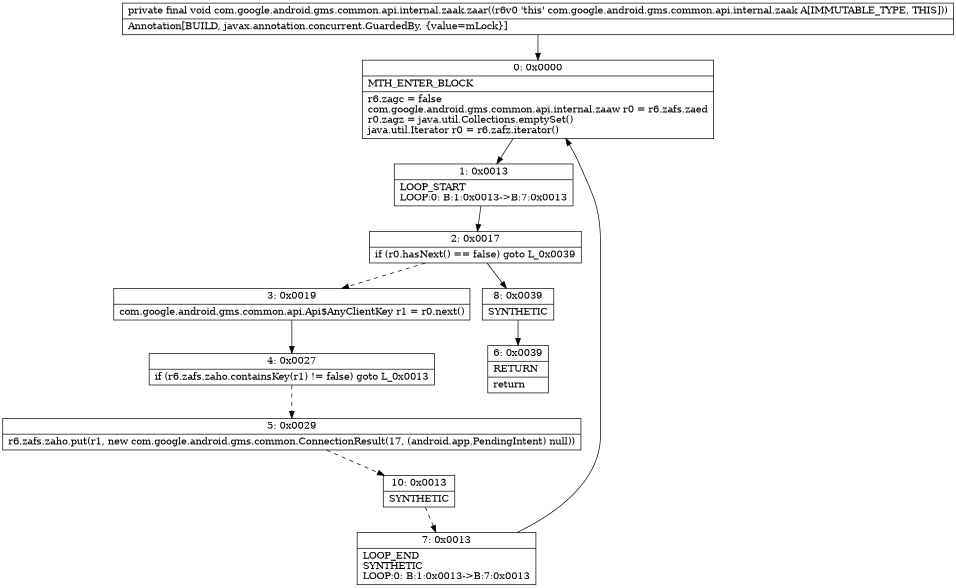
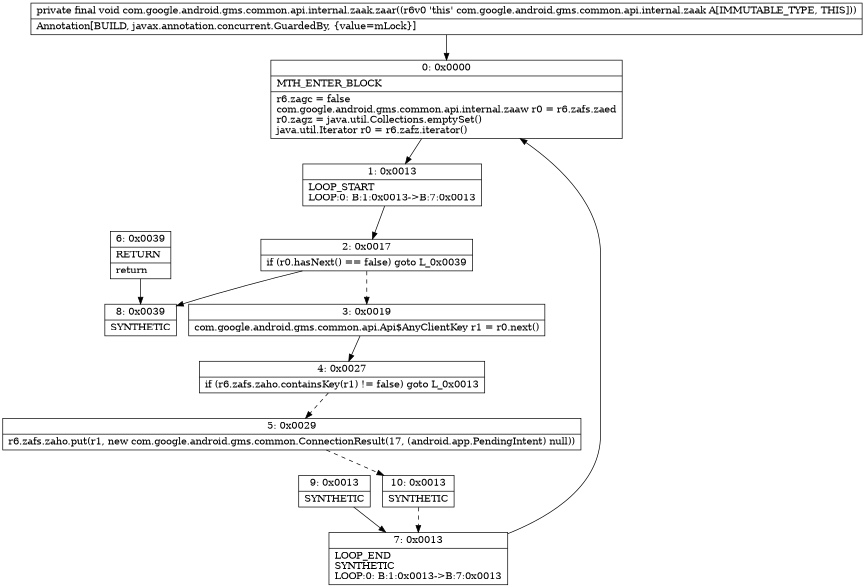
(518, 329) -> (141, 288)
none -> (334, 491)
